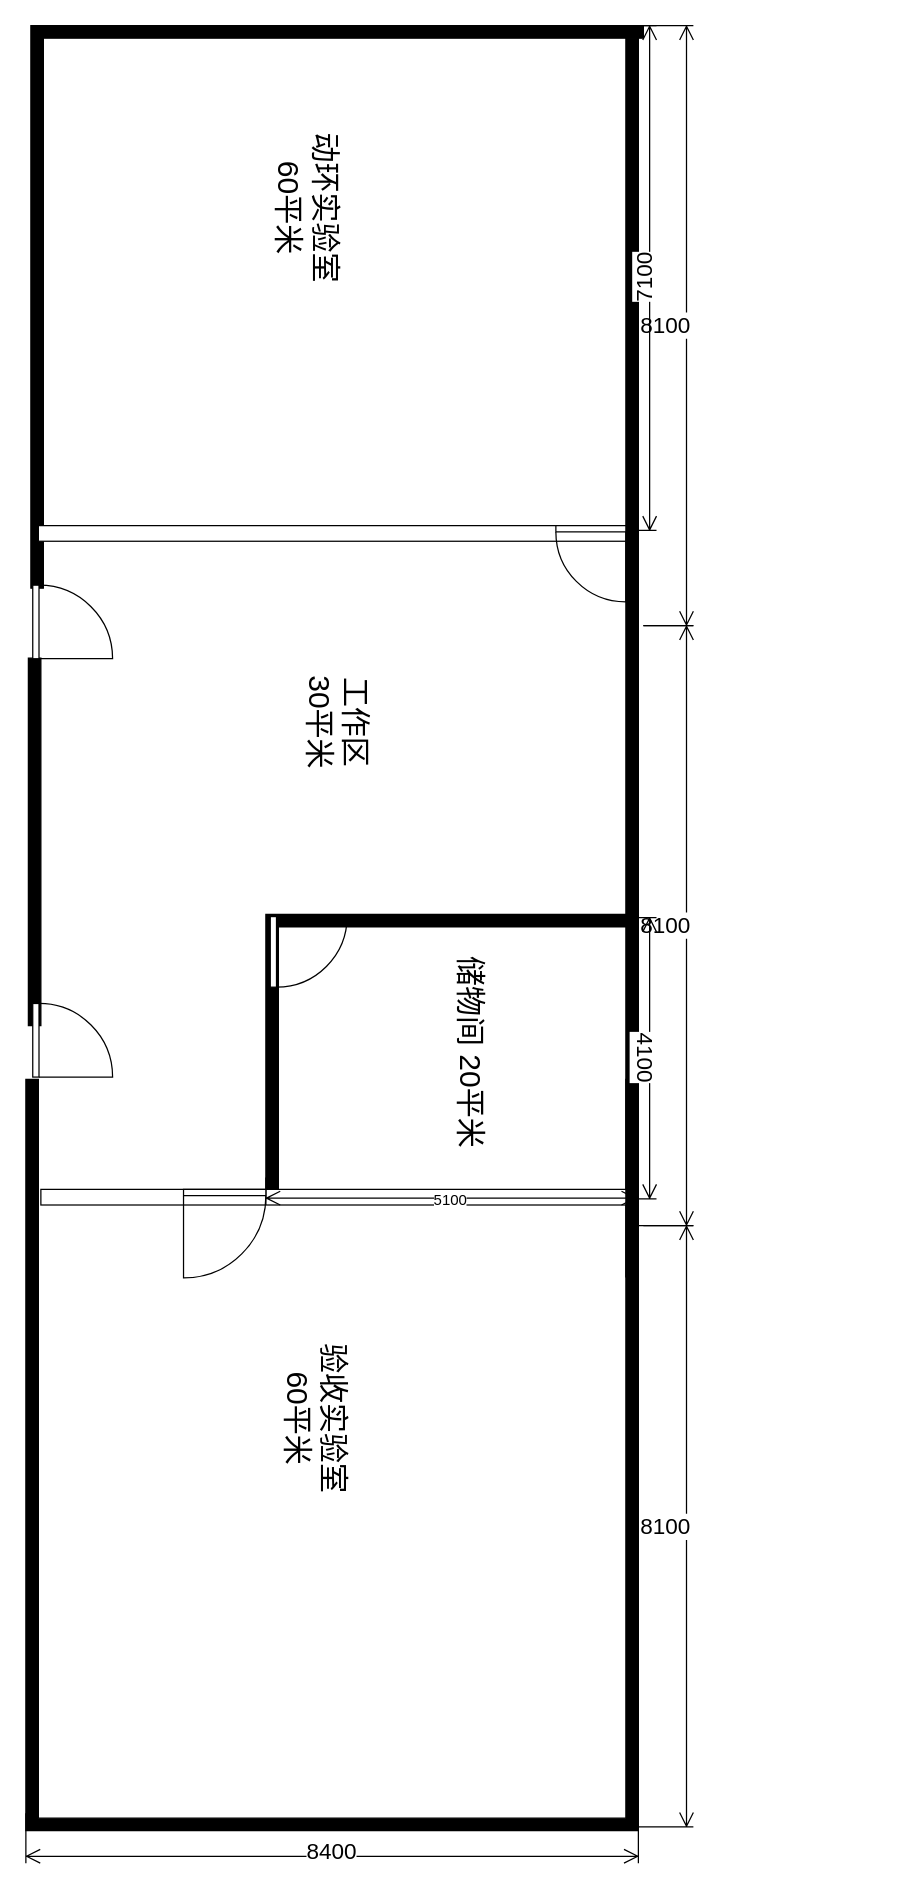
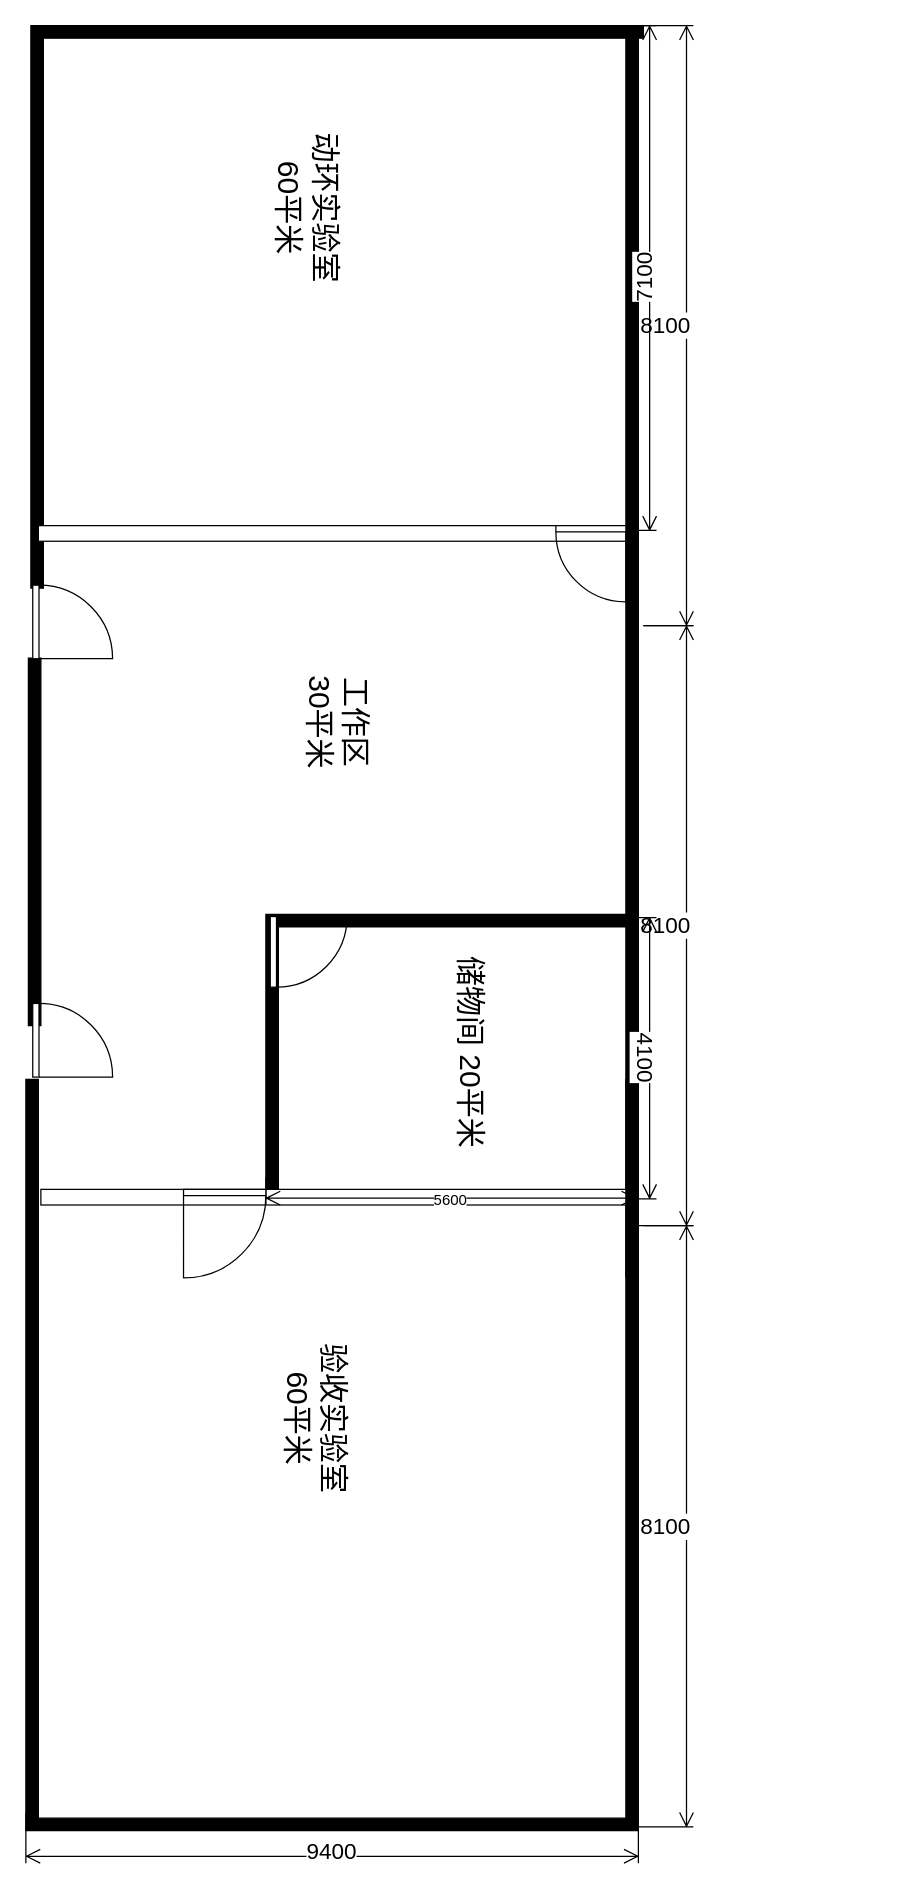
(451, 1199) -> (451, 1199)
(332, 1857) -> (332, 1857)
